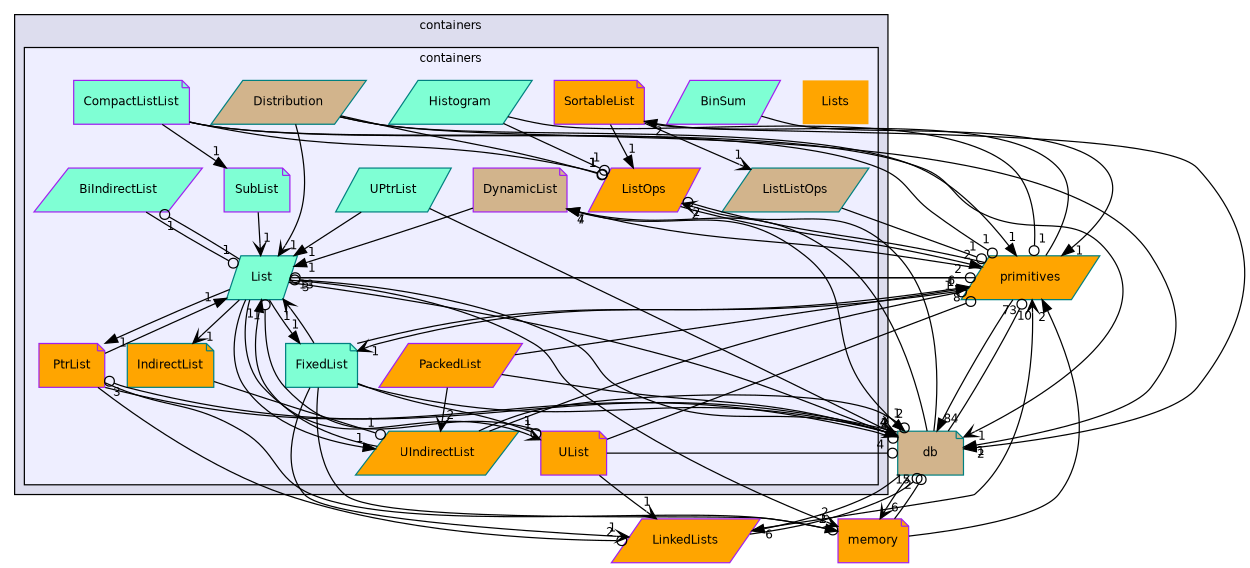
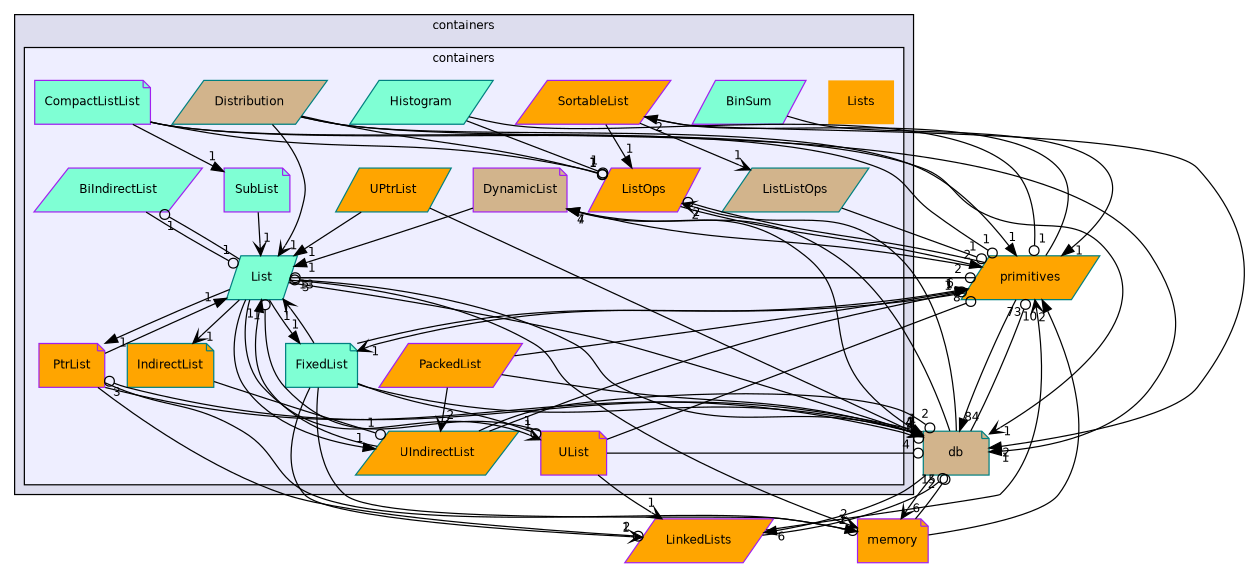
(599, 102) -> (593, 102)
(393, 190) -> (393, 190)
